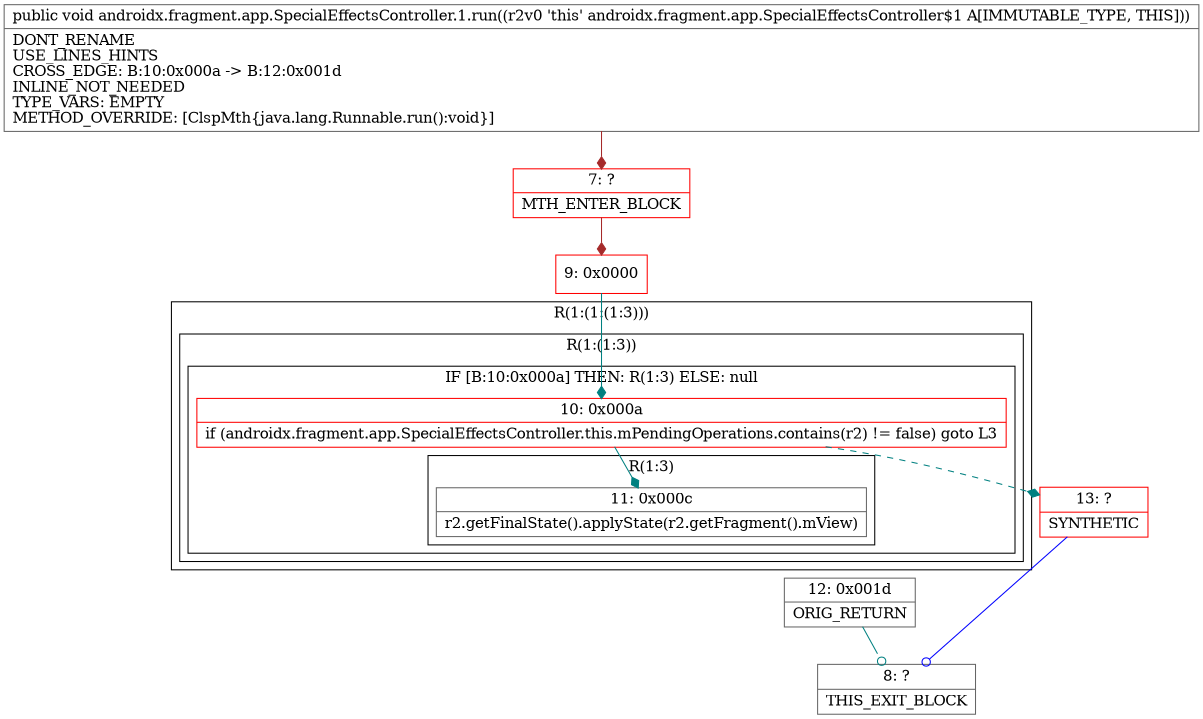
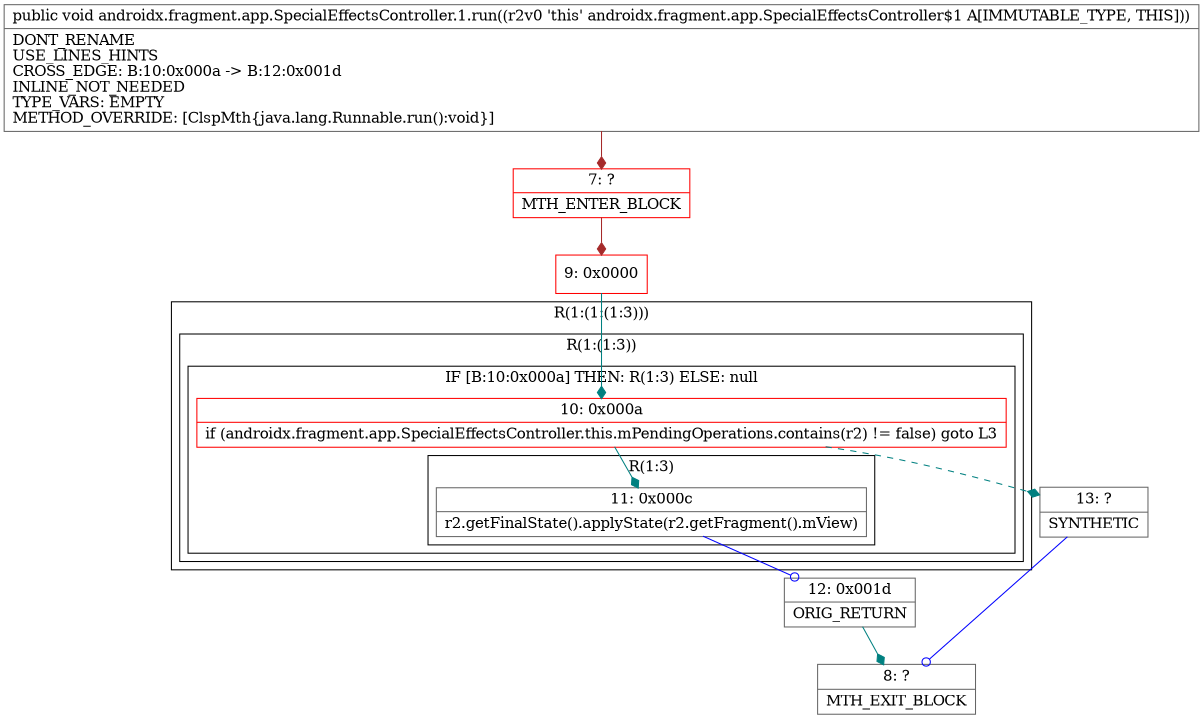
(1094, 512) -> (1094, 512)
none -> (747, 556)
(870, 640) -> (870, 640)
(897, 701) -> (897, 701)
